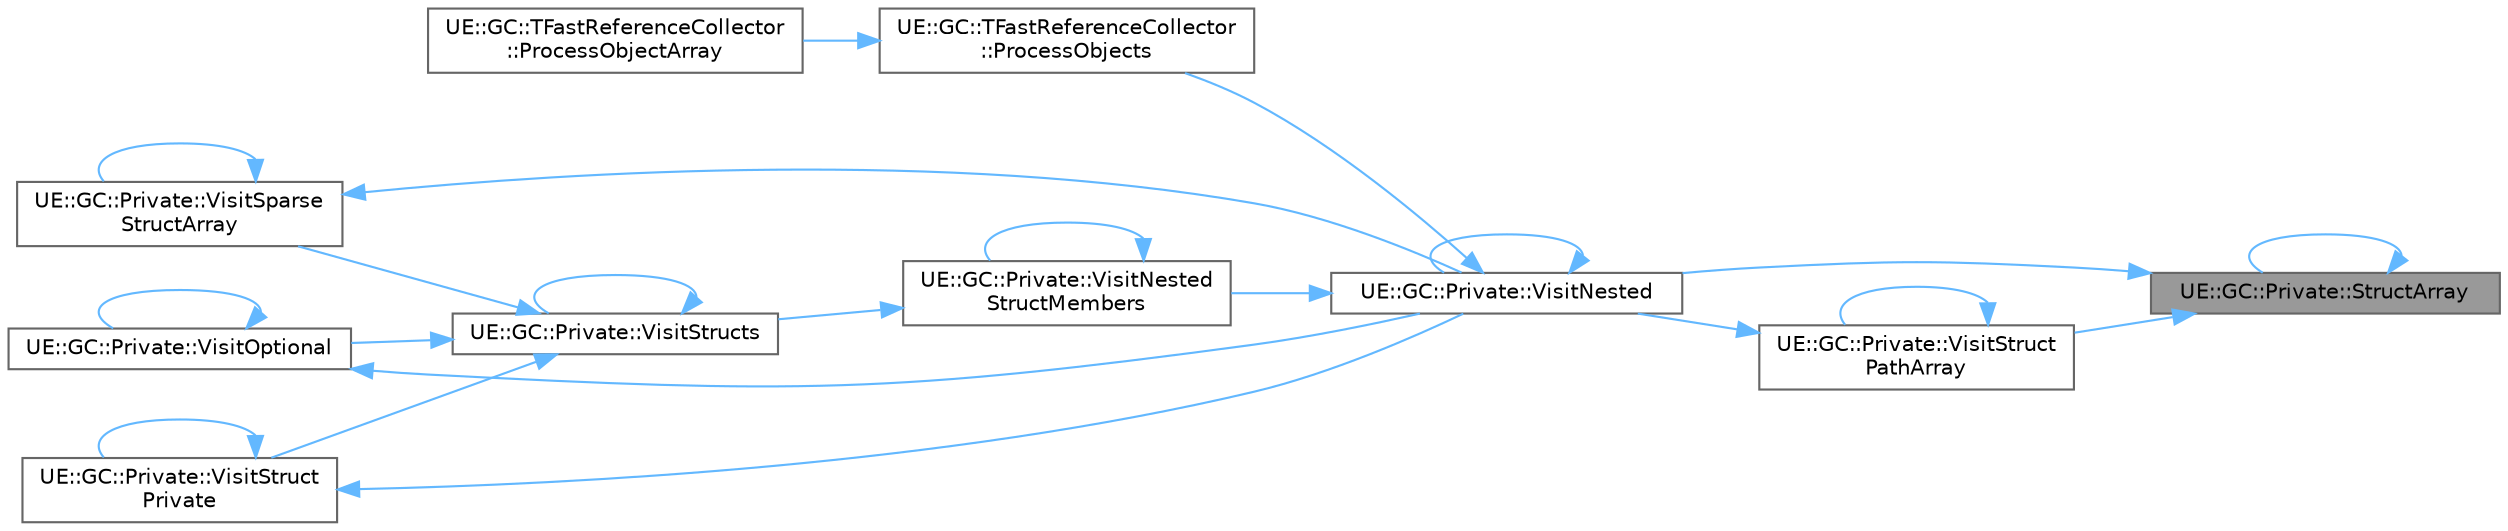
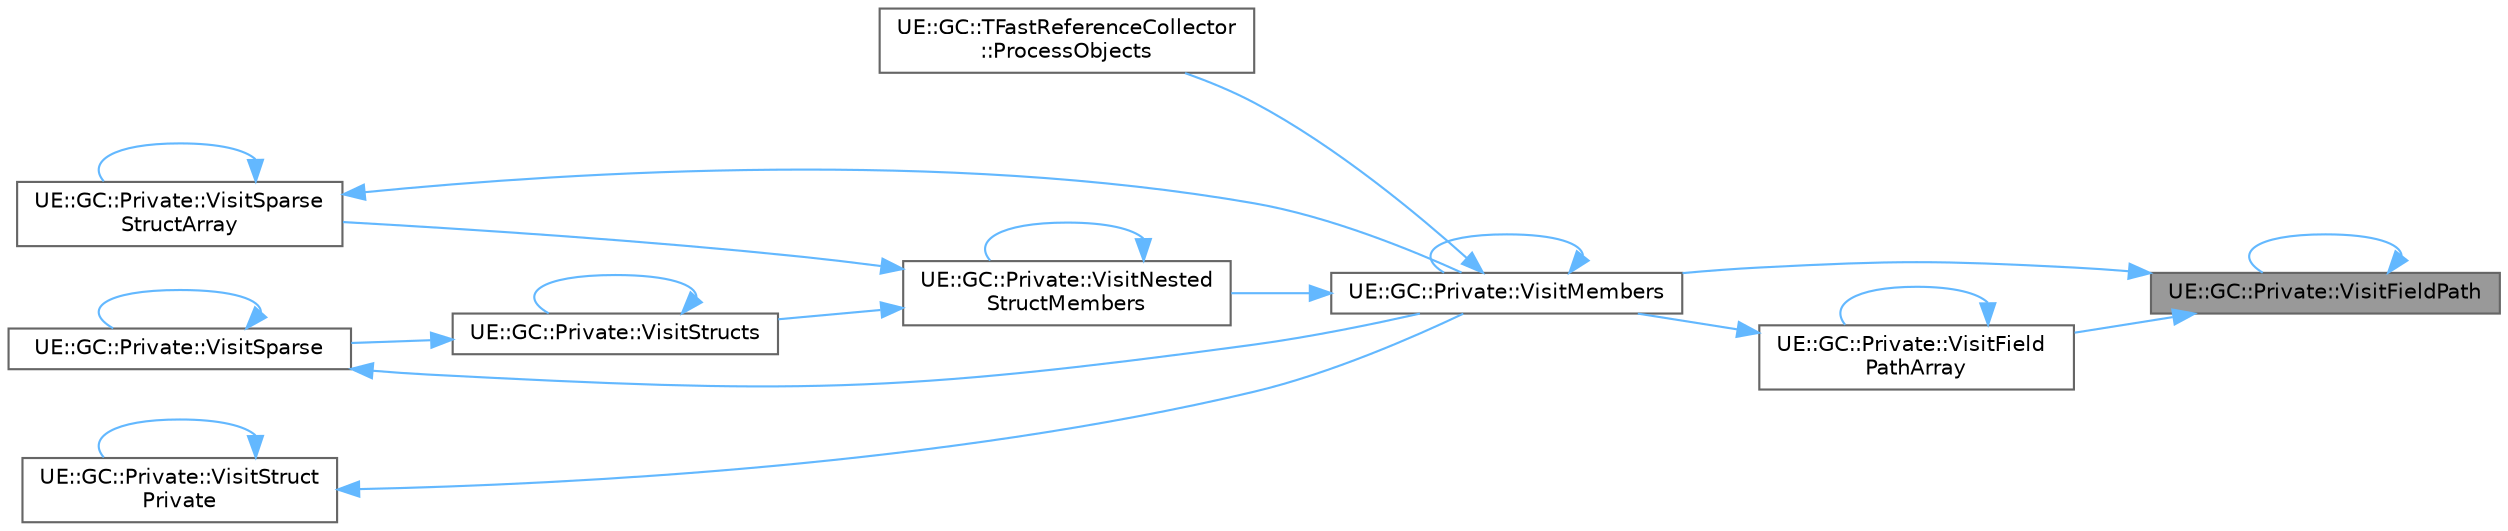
(615, 41) -> none
(408, 277) -> (612, 240)
(1507, 293) -> (1507, 293)
(2325, 293) -> (2325, 293)
(180, 349) -> (180, 349)
(1917, 357) -> (1917, 357)
(404, 410) -> none
